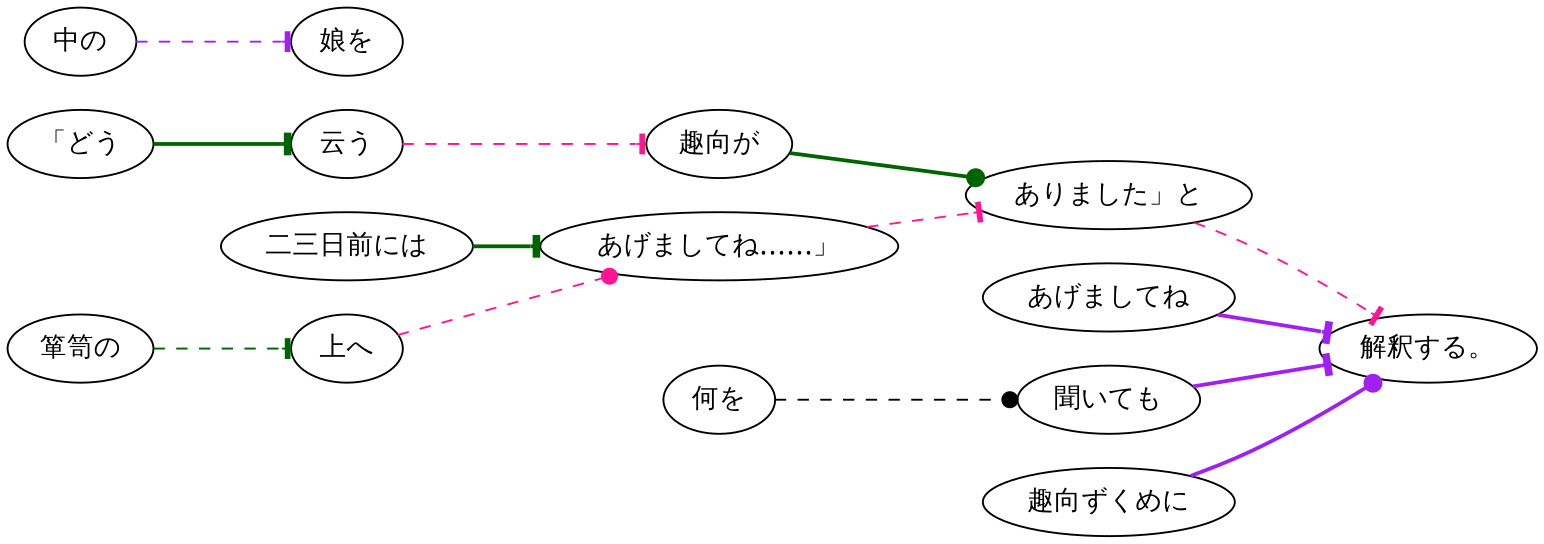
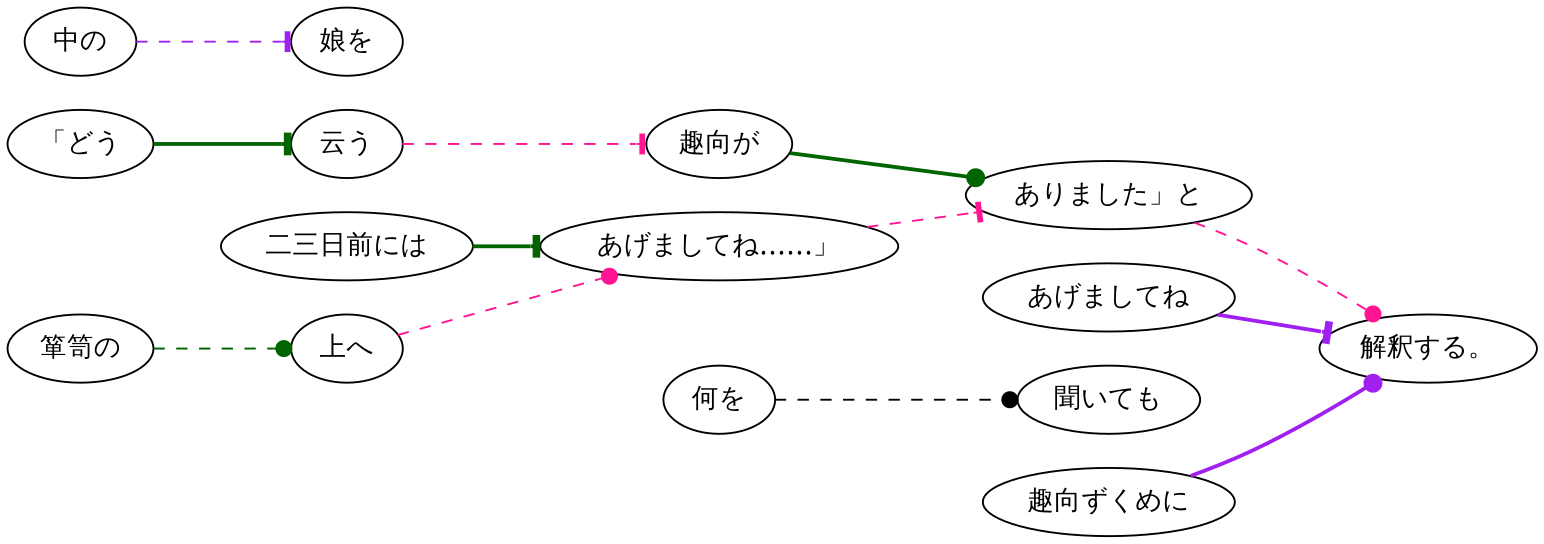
(1282, 262) -> (1282, 262)
(218, 349) -> (218, 349)
(1257, 376) -> none
